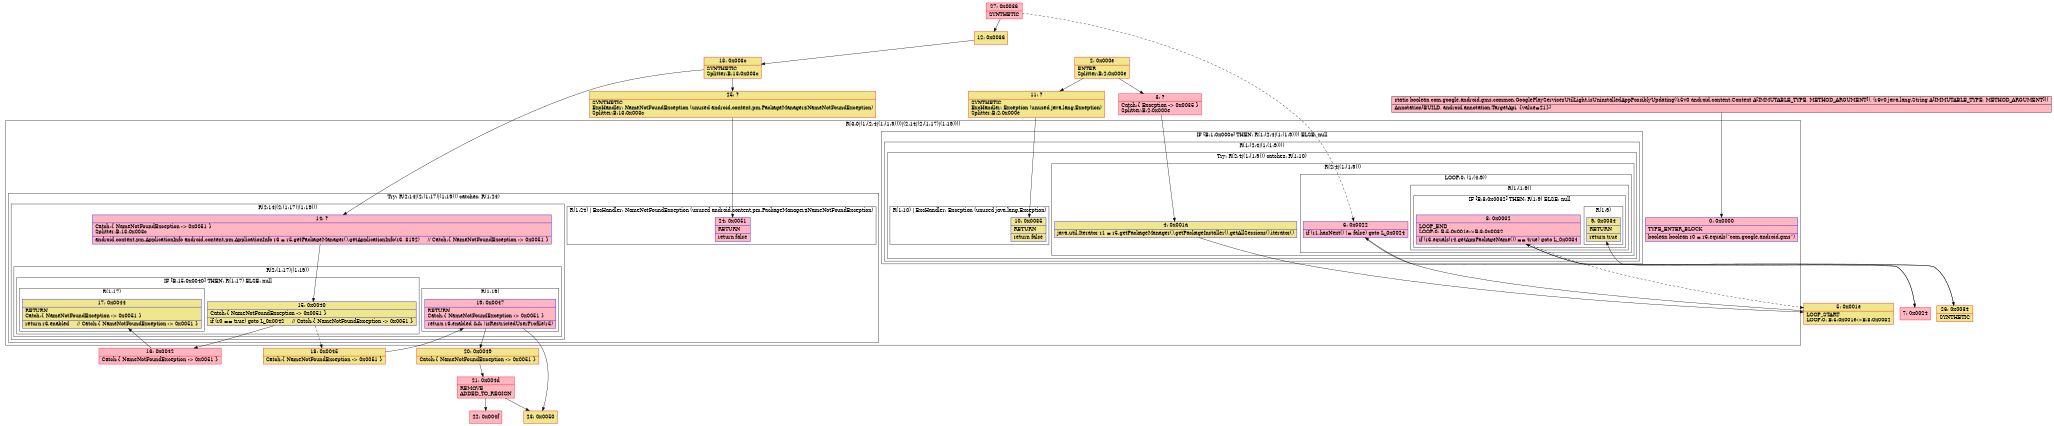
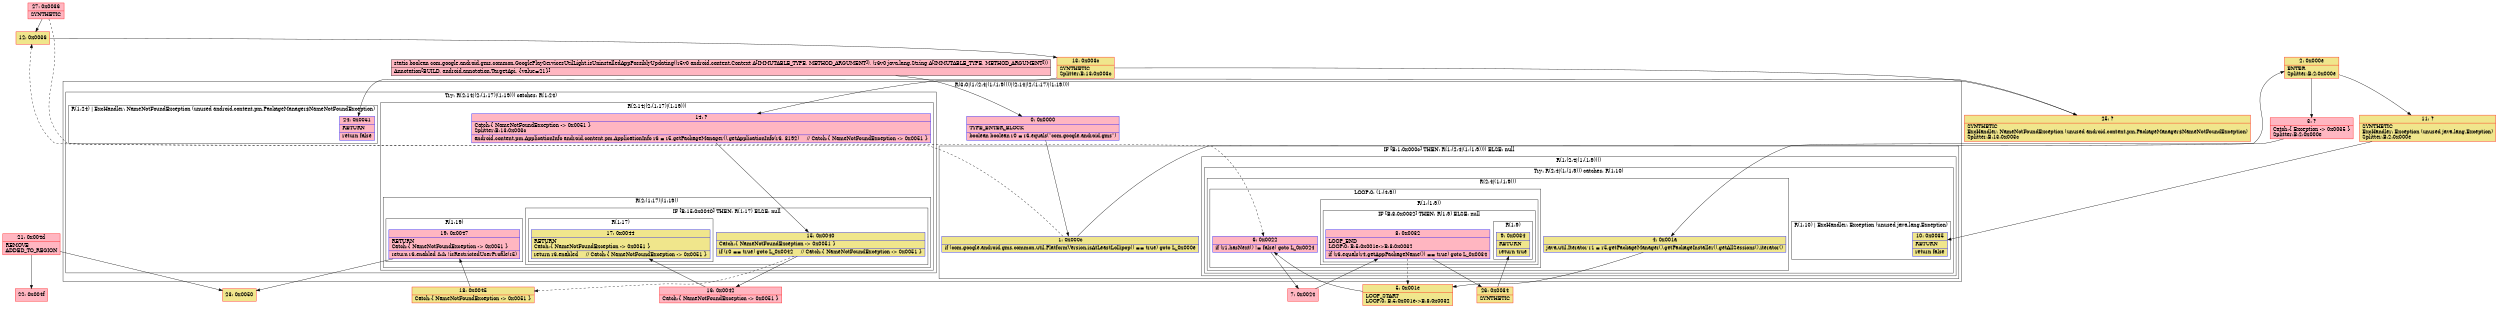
none -> (1070, 244)
(478, 356) -> none
